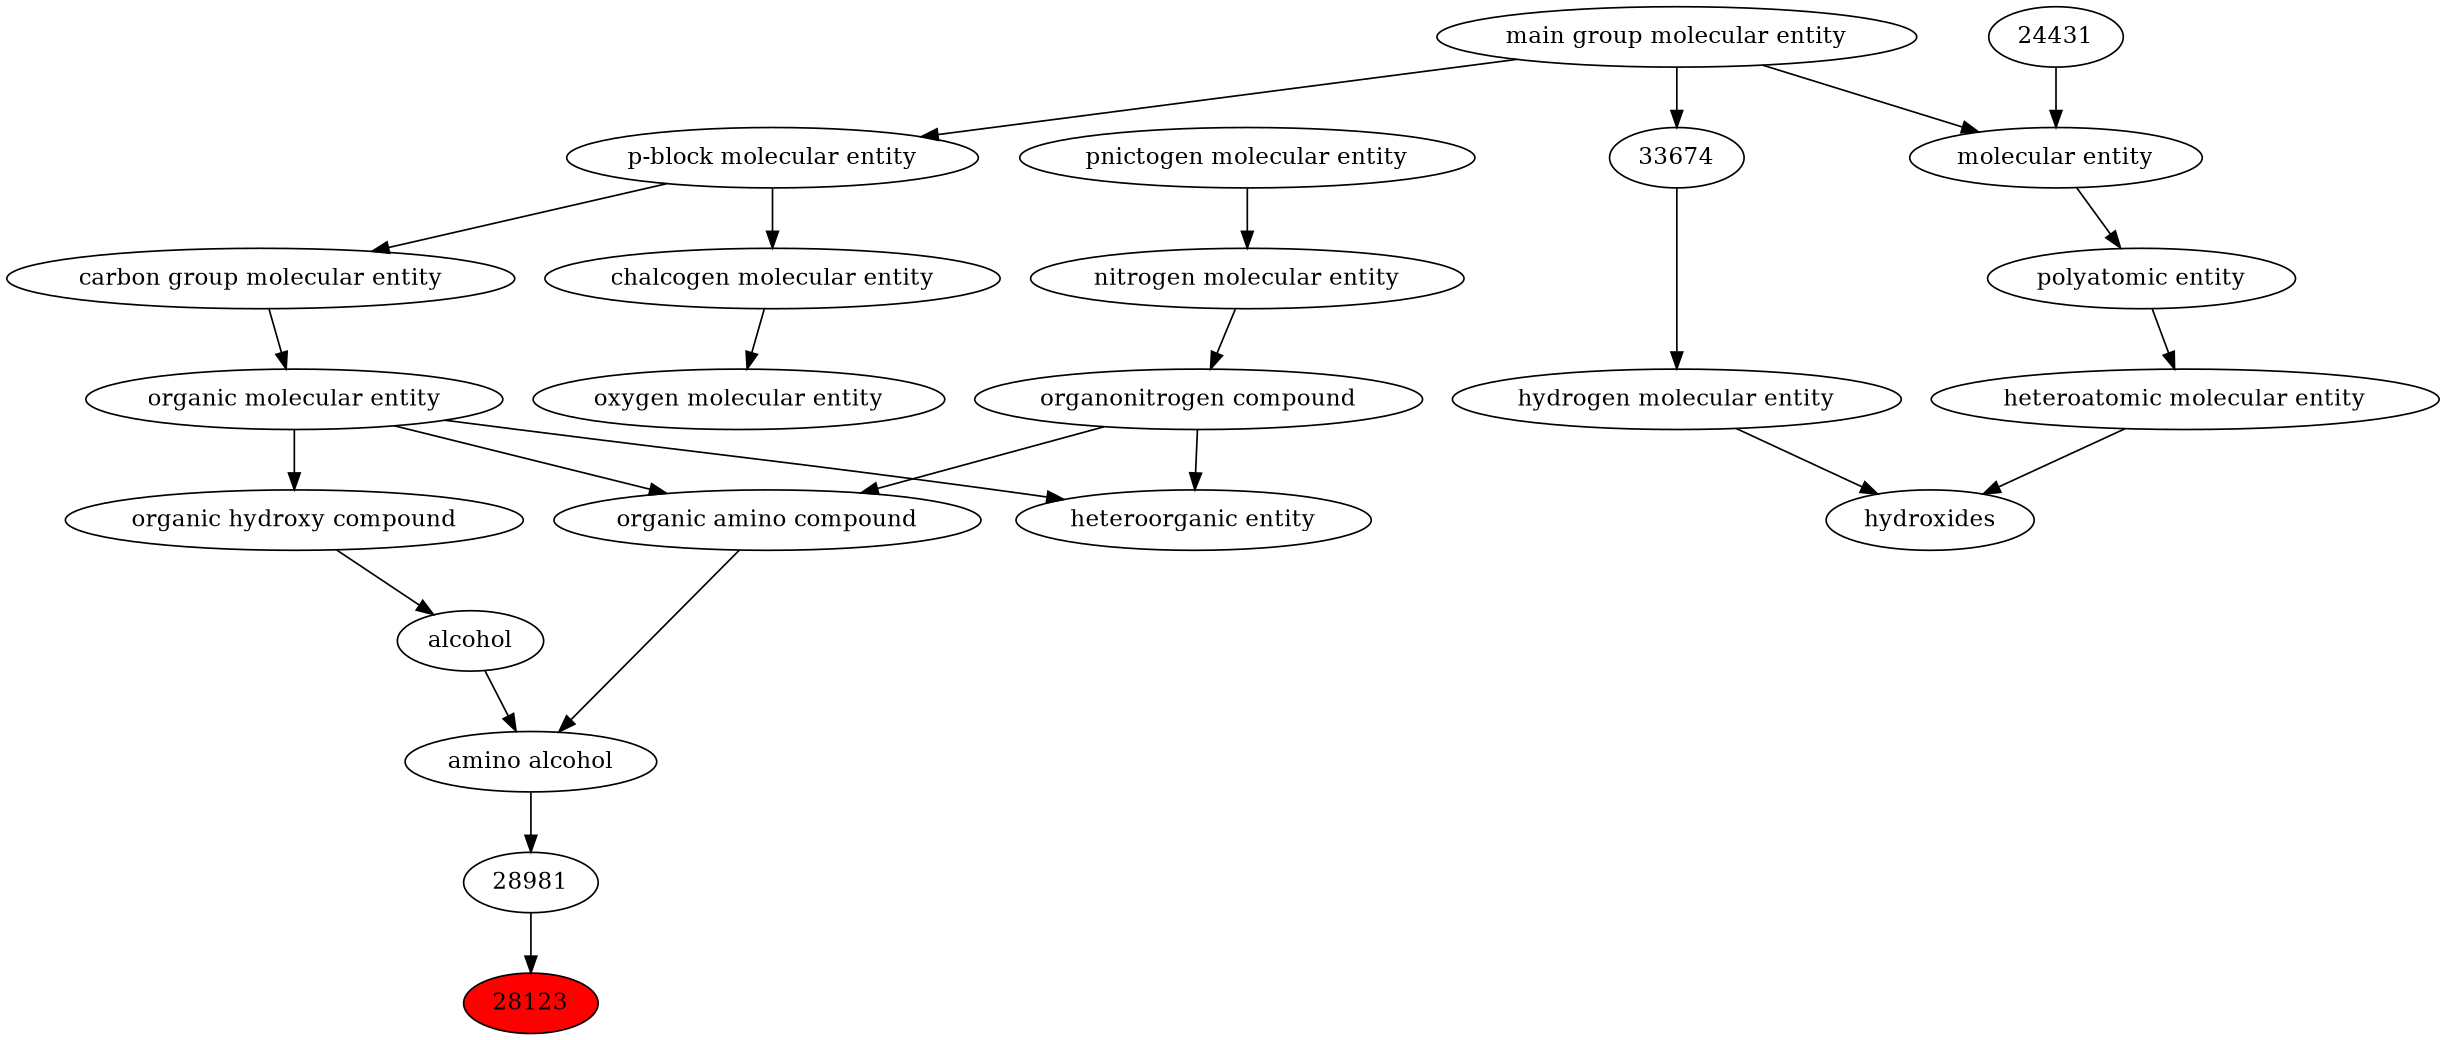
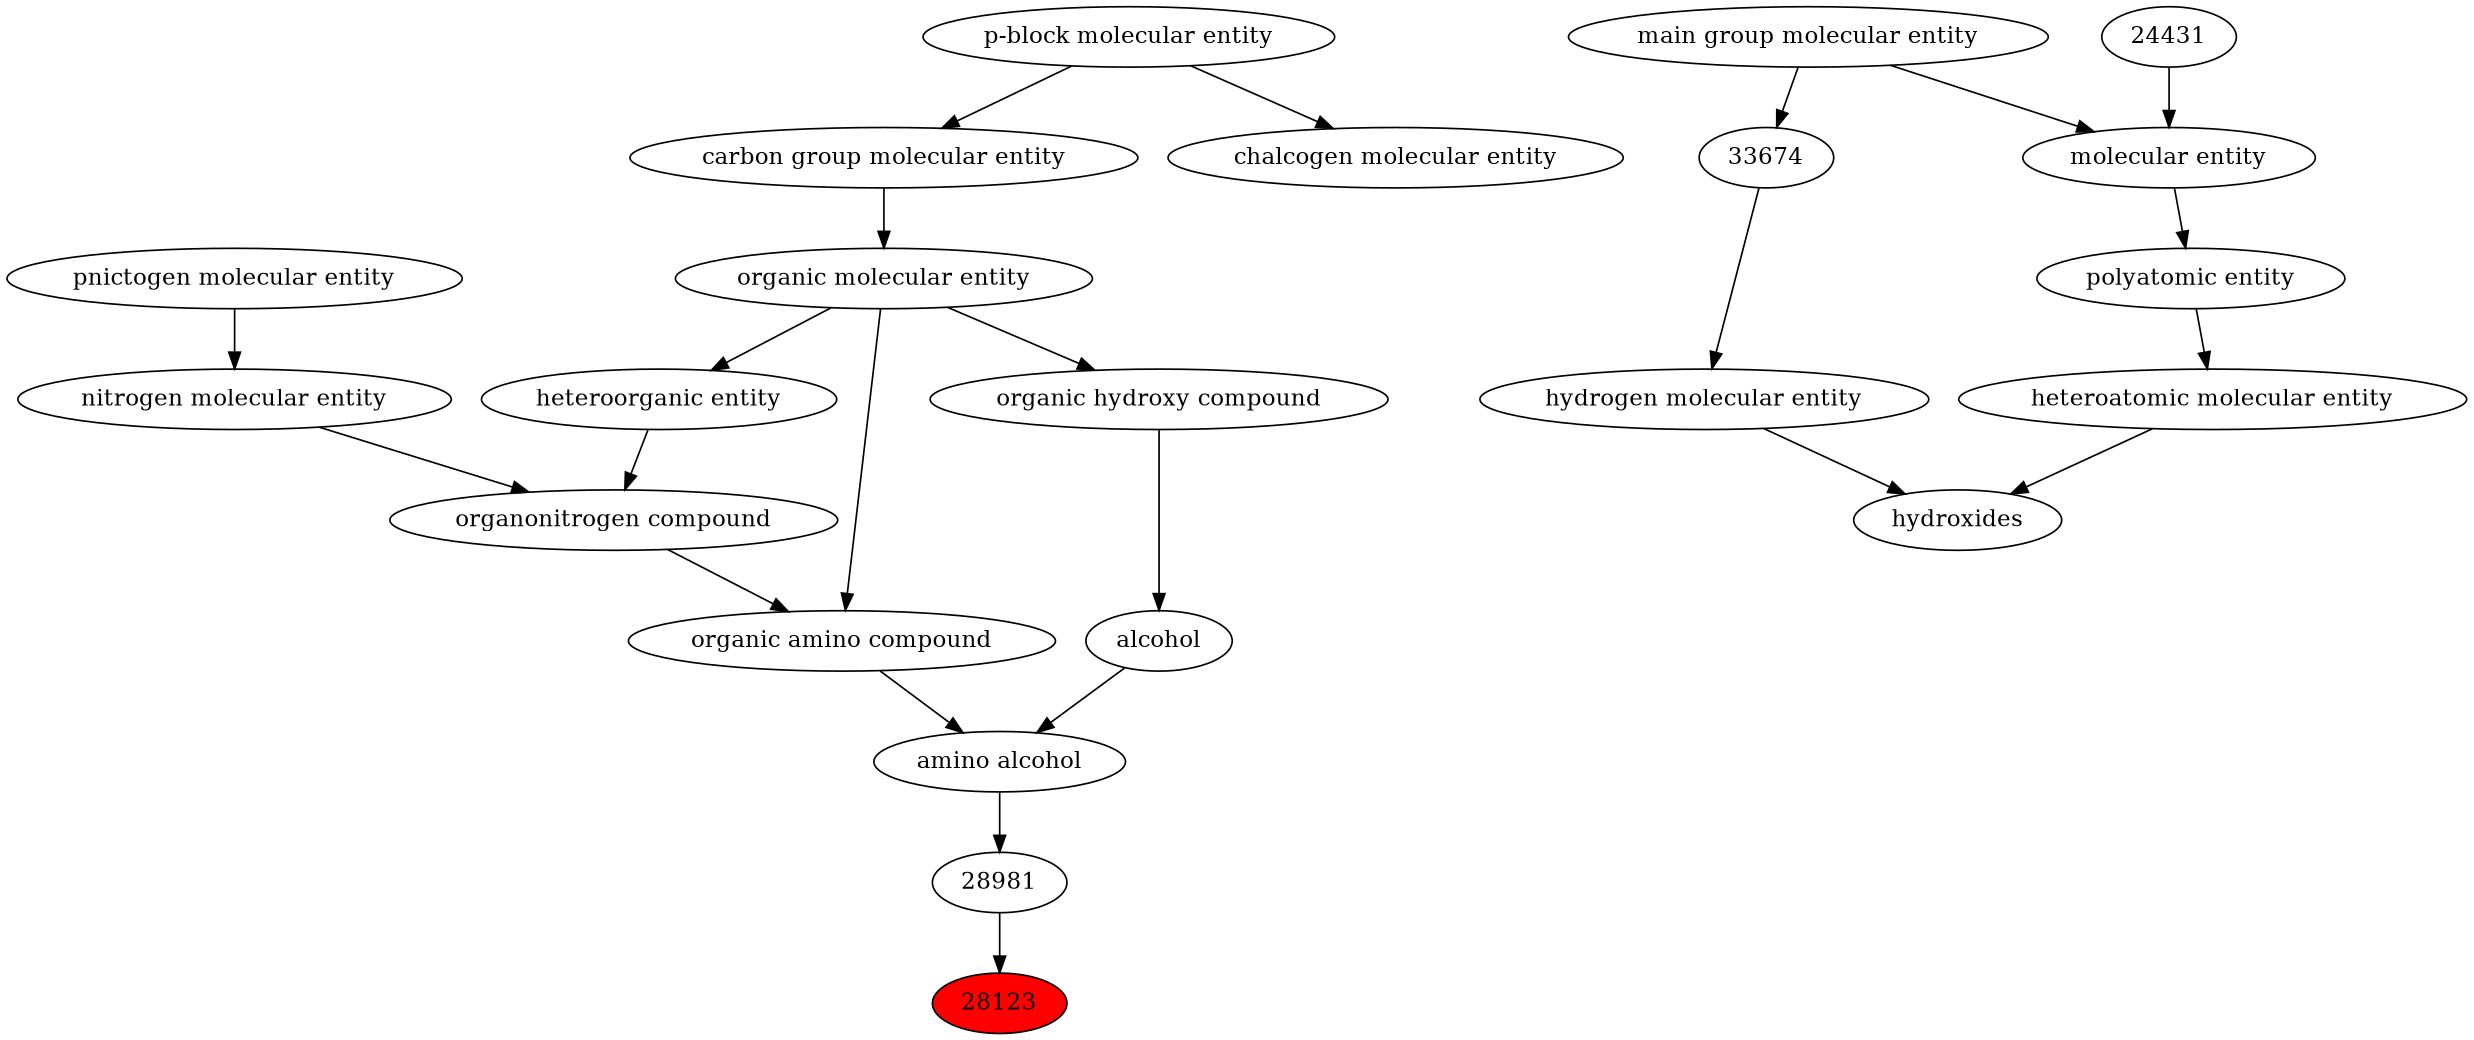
(1227, 97) -> none
(739, 399) -> none
(1197, 451) -> (639, 452)
